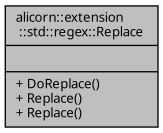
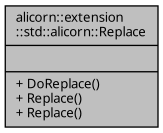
(82, 32) -> (82, 32)
